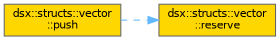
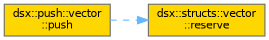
(63, 20) -> (57, 20)
